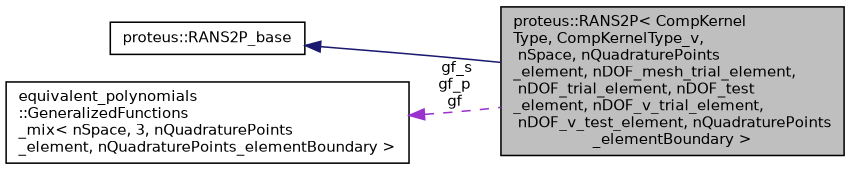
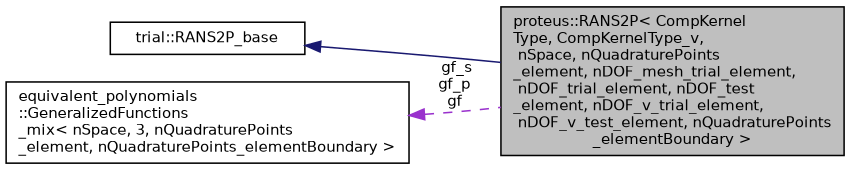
(208, 38) -> (208, 38)
